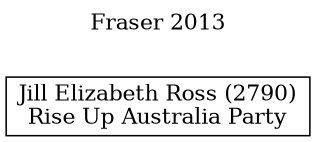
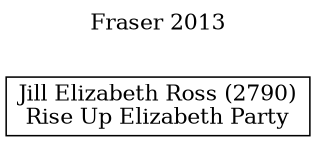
(158, 106) -> (158, 106)
